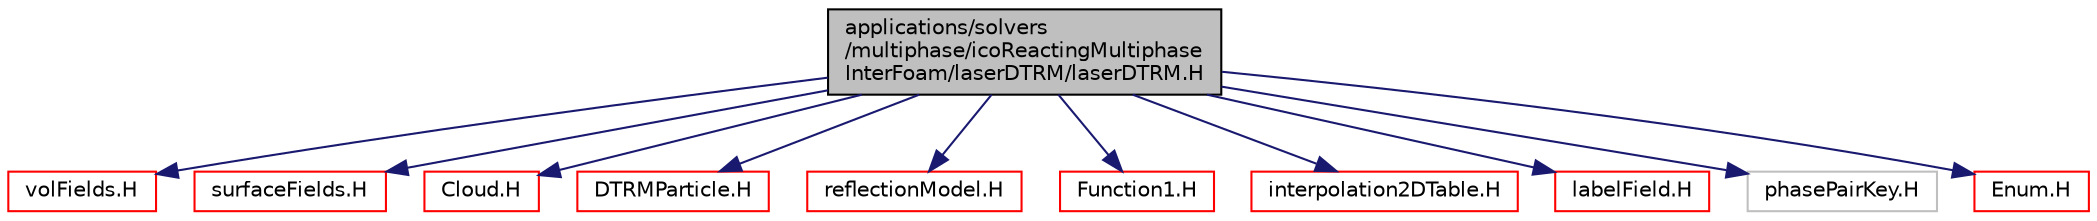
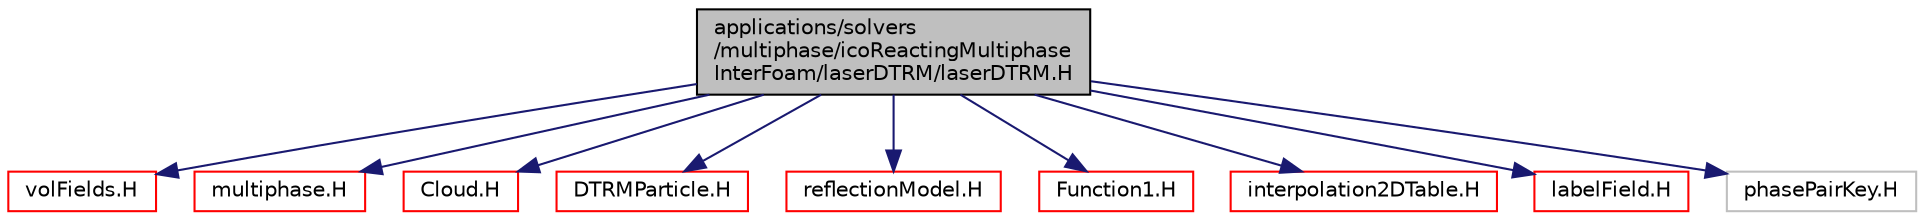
(290, 191) -> (280, 191)
(2032, 191) -> none
